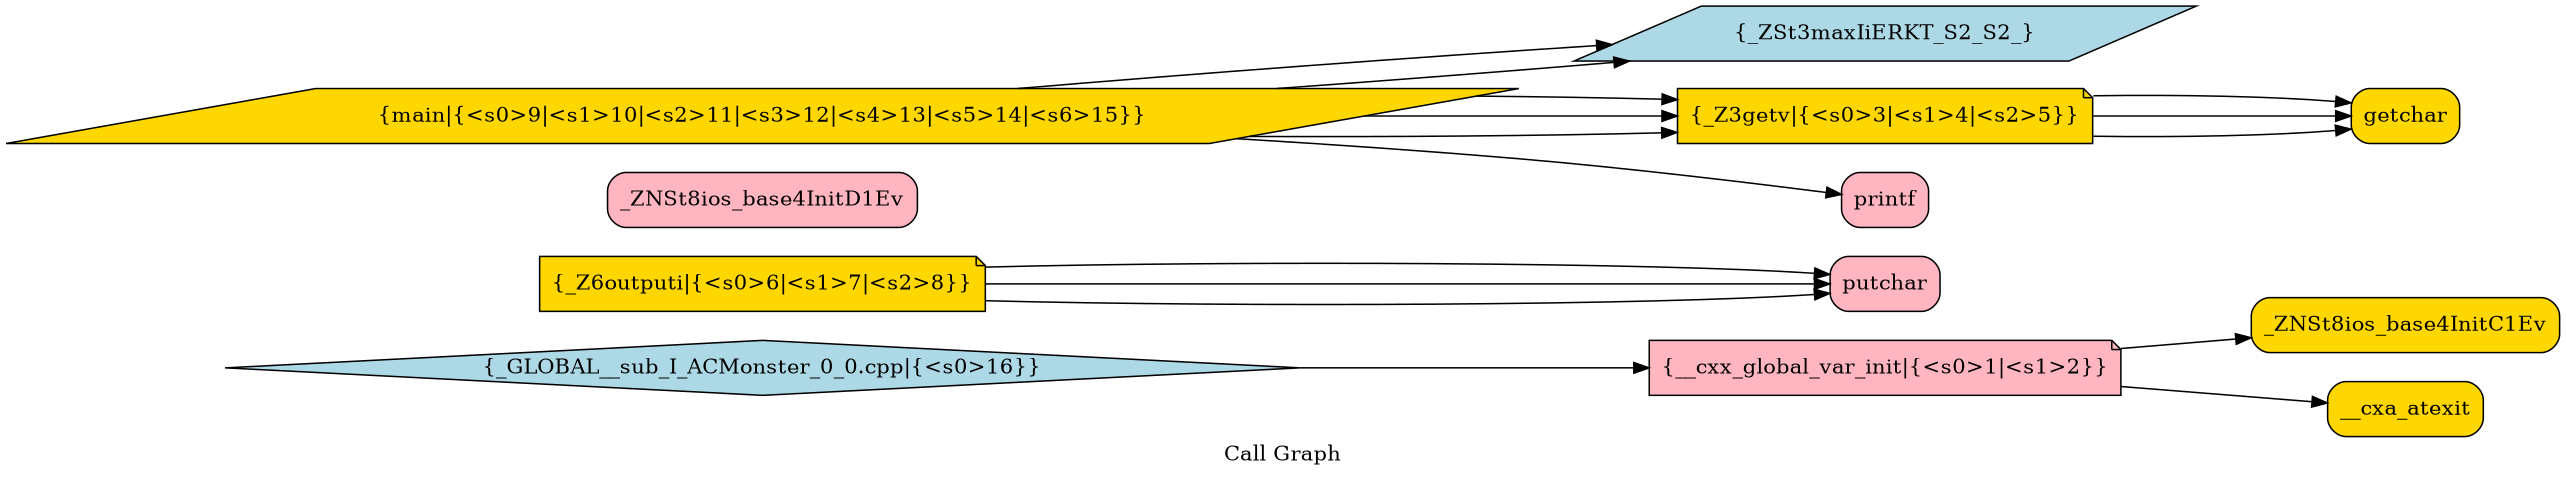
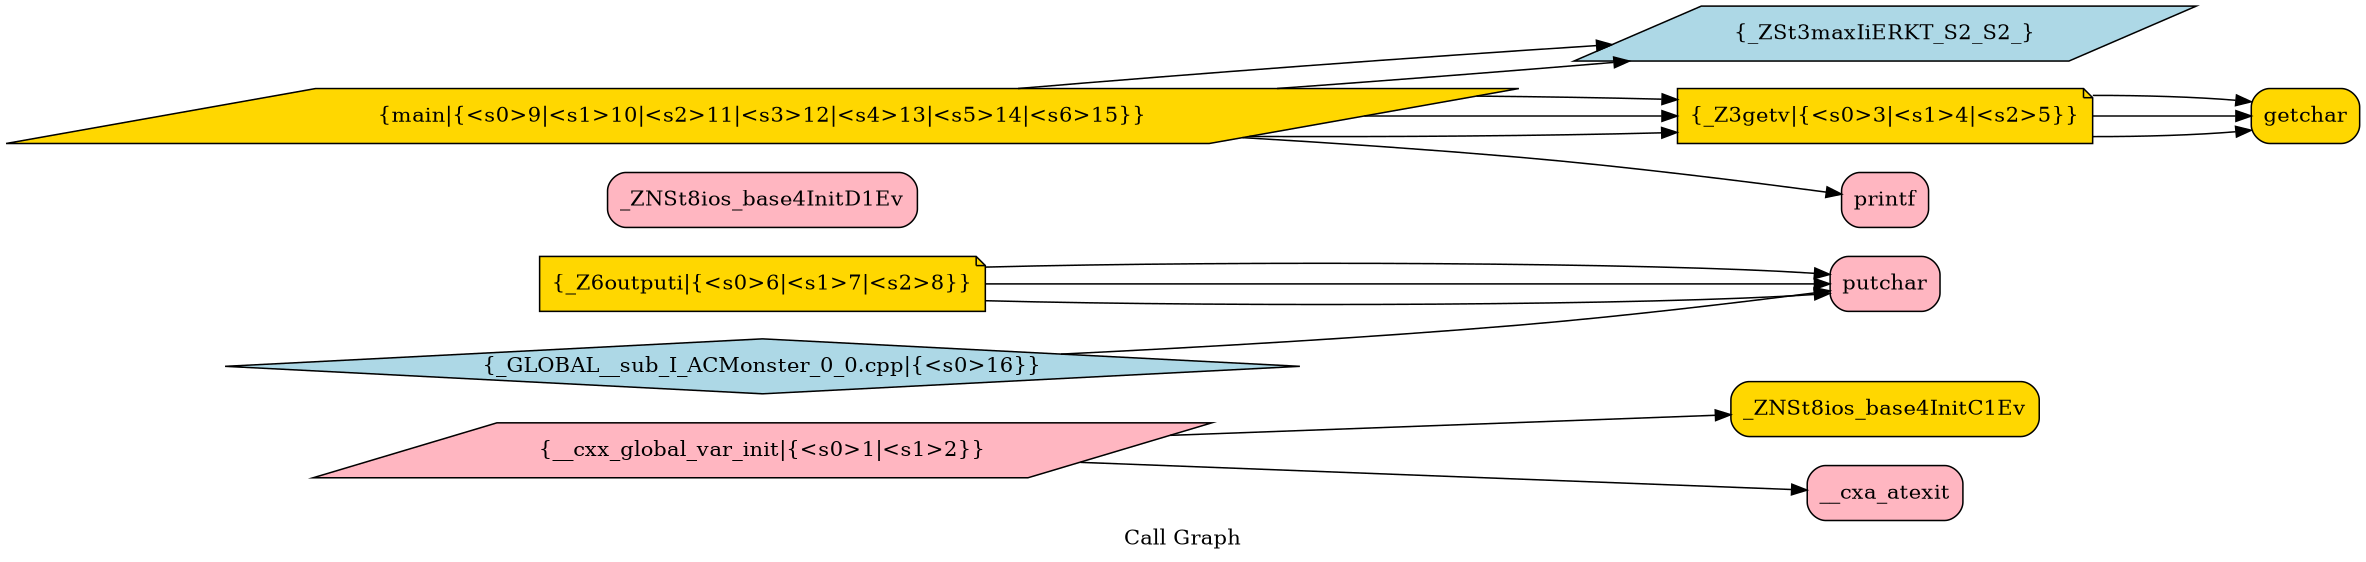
(1467, 368) -> (1438, 331)
(1885, 368) -> (762, 450)
(2405, 409) -> (1885, 493)
